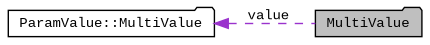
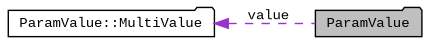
(369, 24) -> (369, 24)
